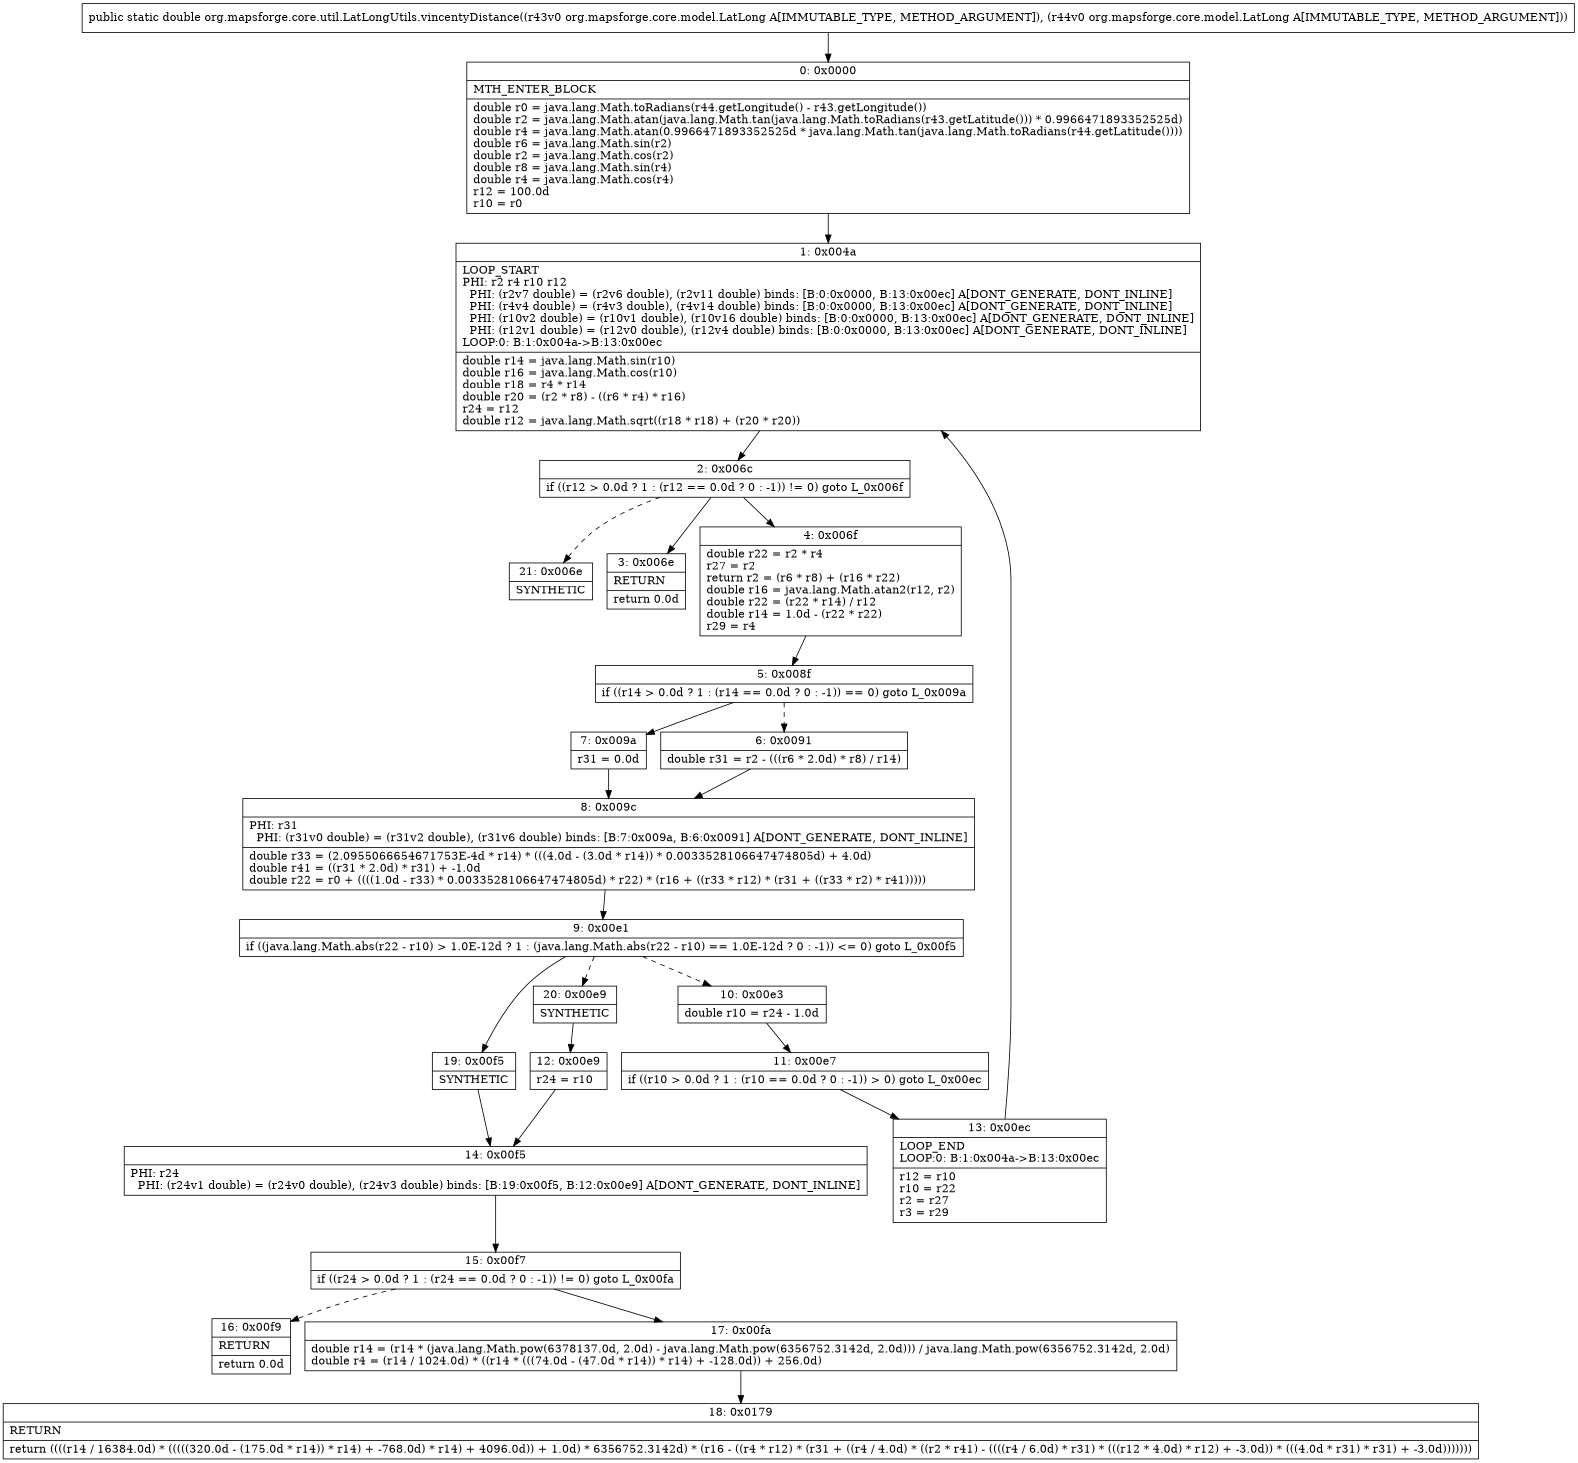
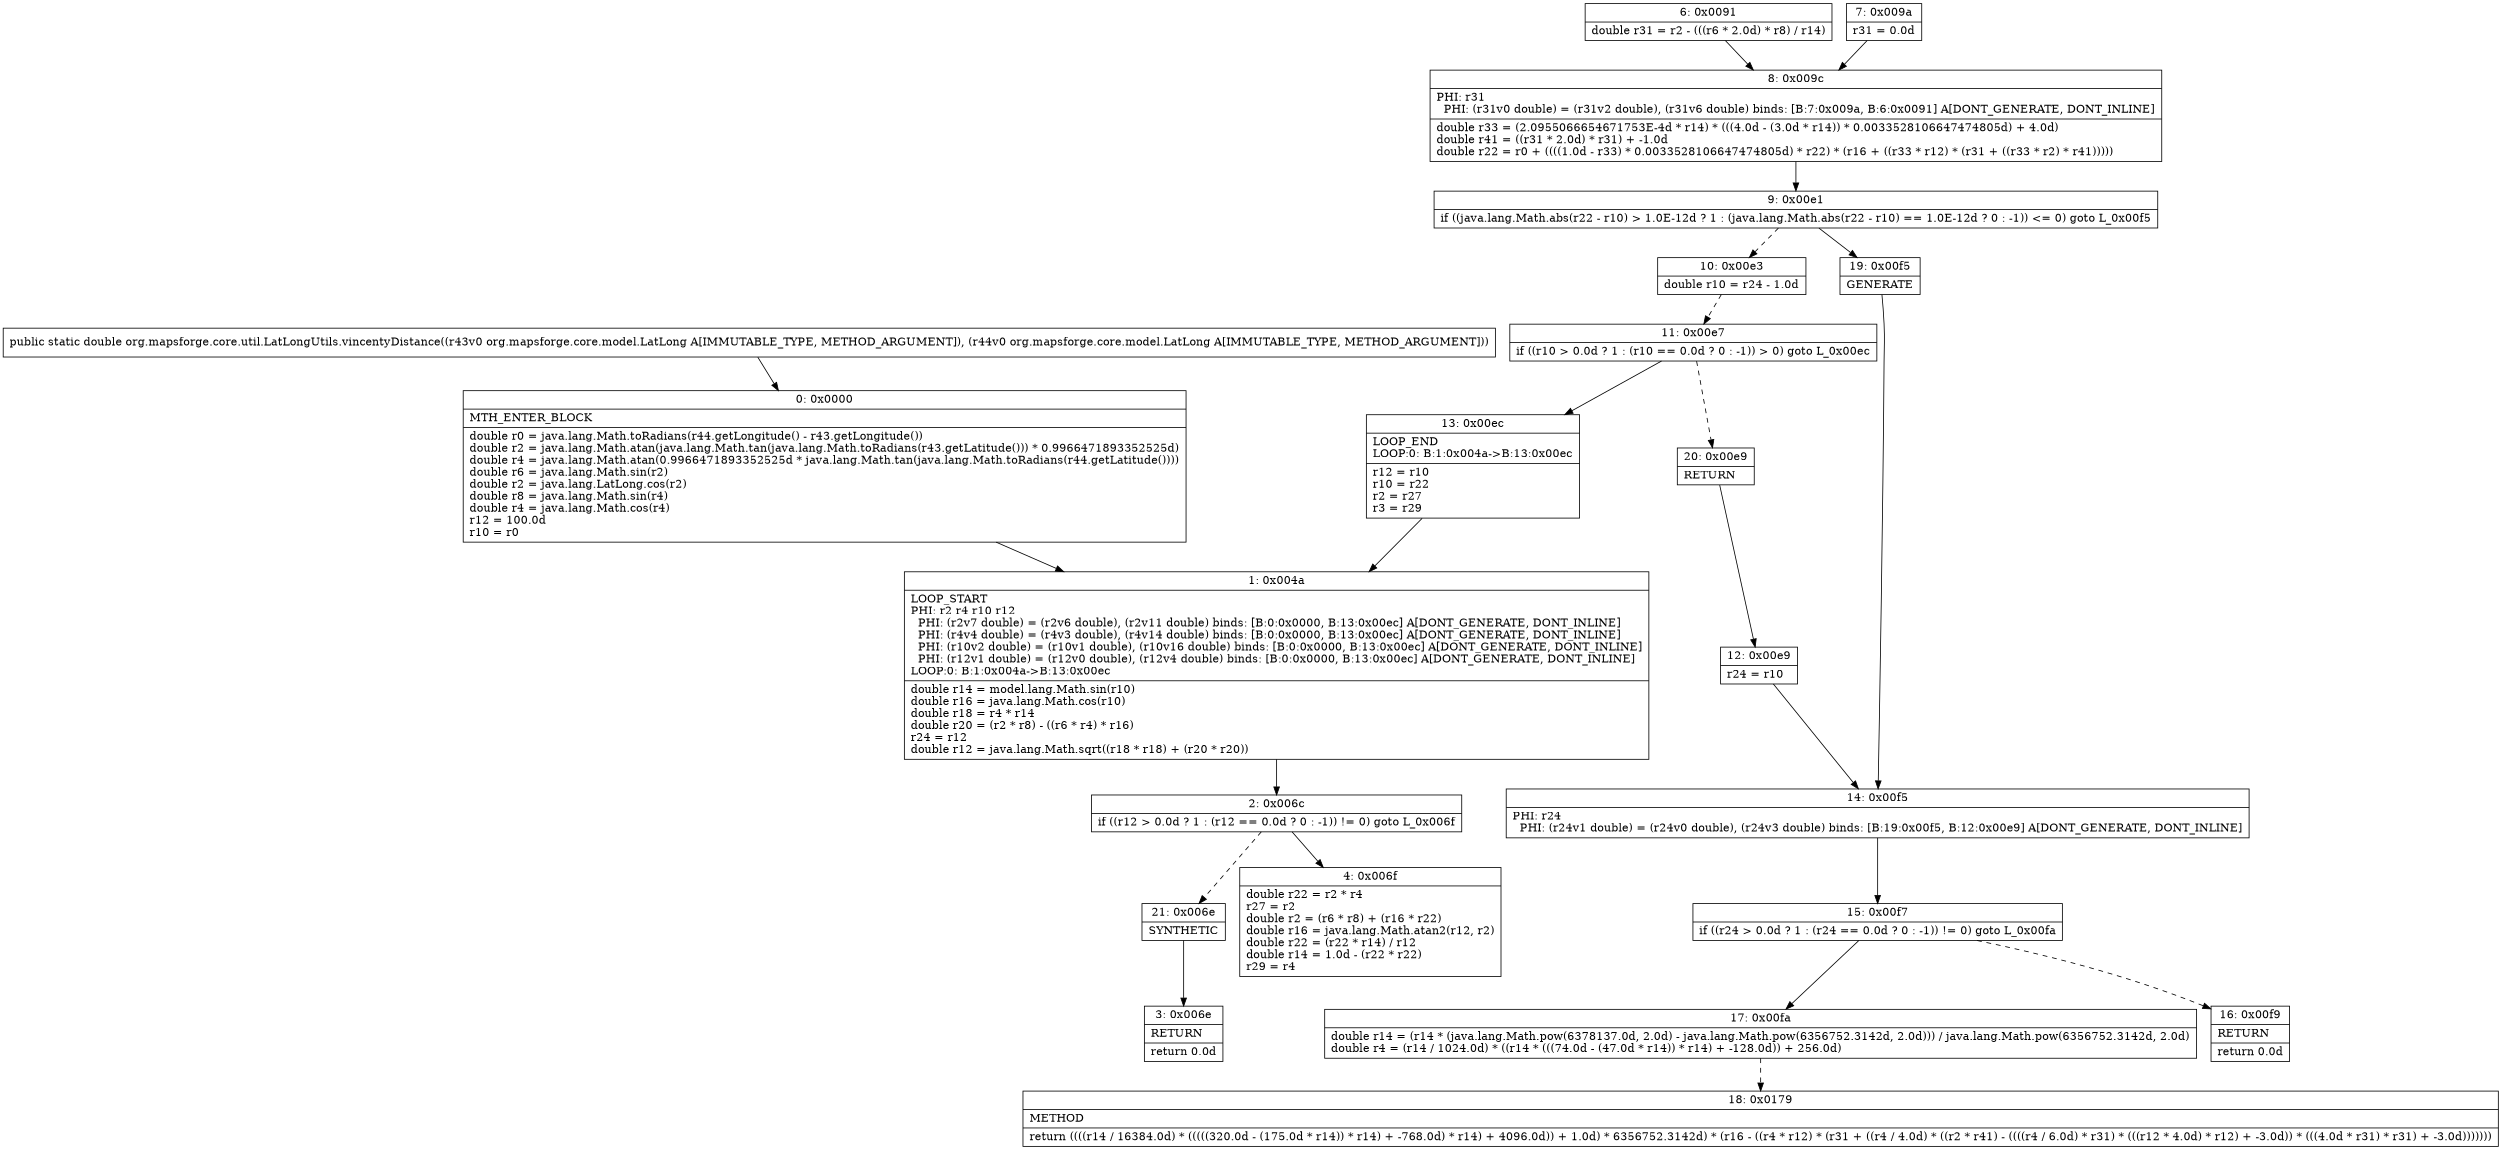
(573, 156) -> (578, 484)
(569, 361) -> (1023, 690)
(692, 522) -> (1184, 969)
(803, 578) -> (1344, 919)
(784, 684) -> none
(590, 967) -> (1704, 400)
(575, 1013) -> (1710, 475)
(776, 1035) -> (1715, 306)
(474, 1080) -> (1880, 285)
(741, 1383) -> (1761, 1071)
(36, 1431) -> (1057, 1118)
